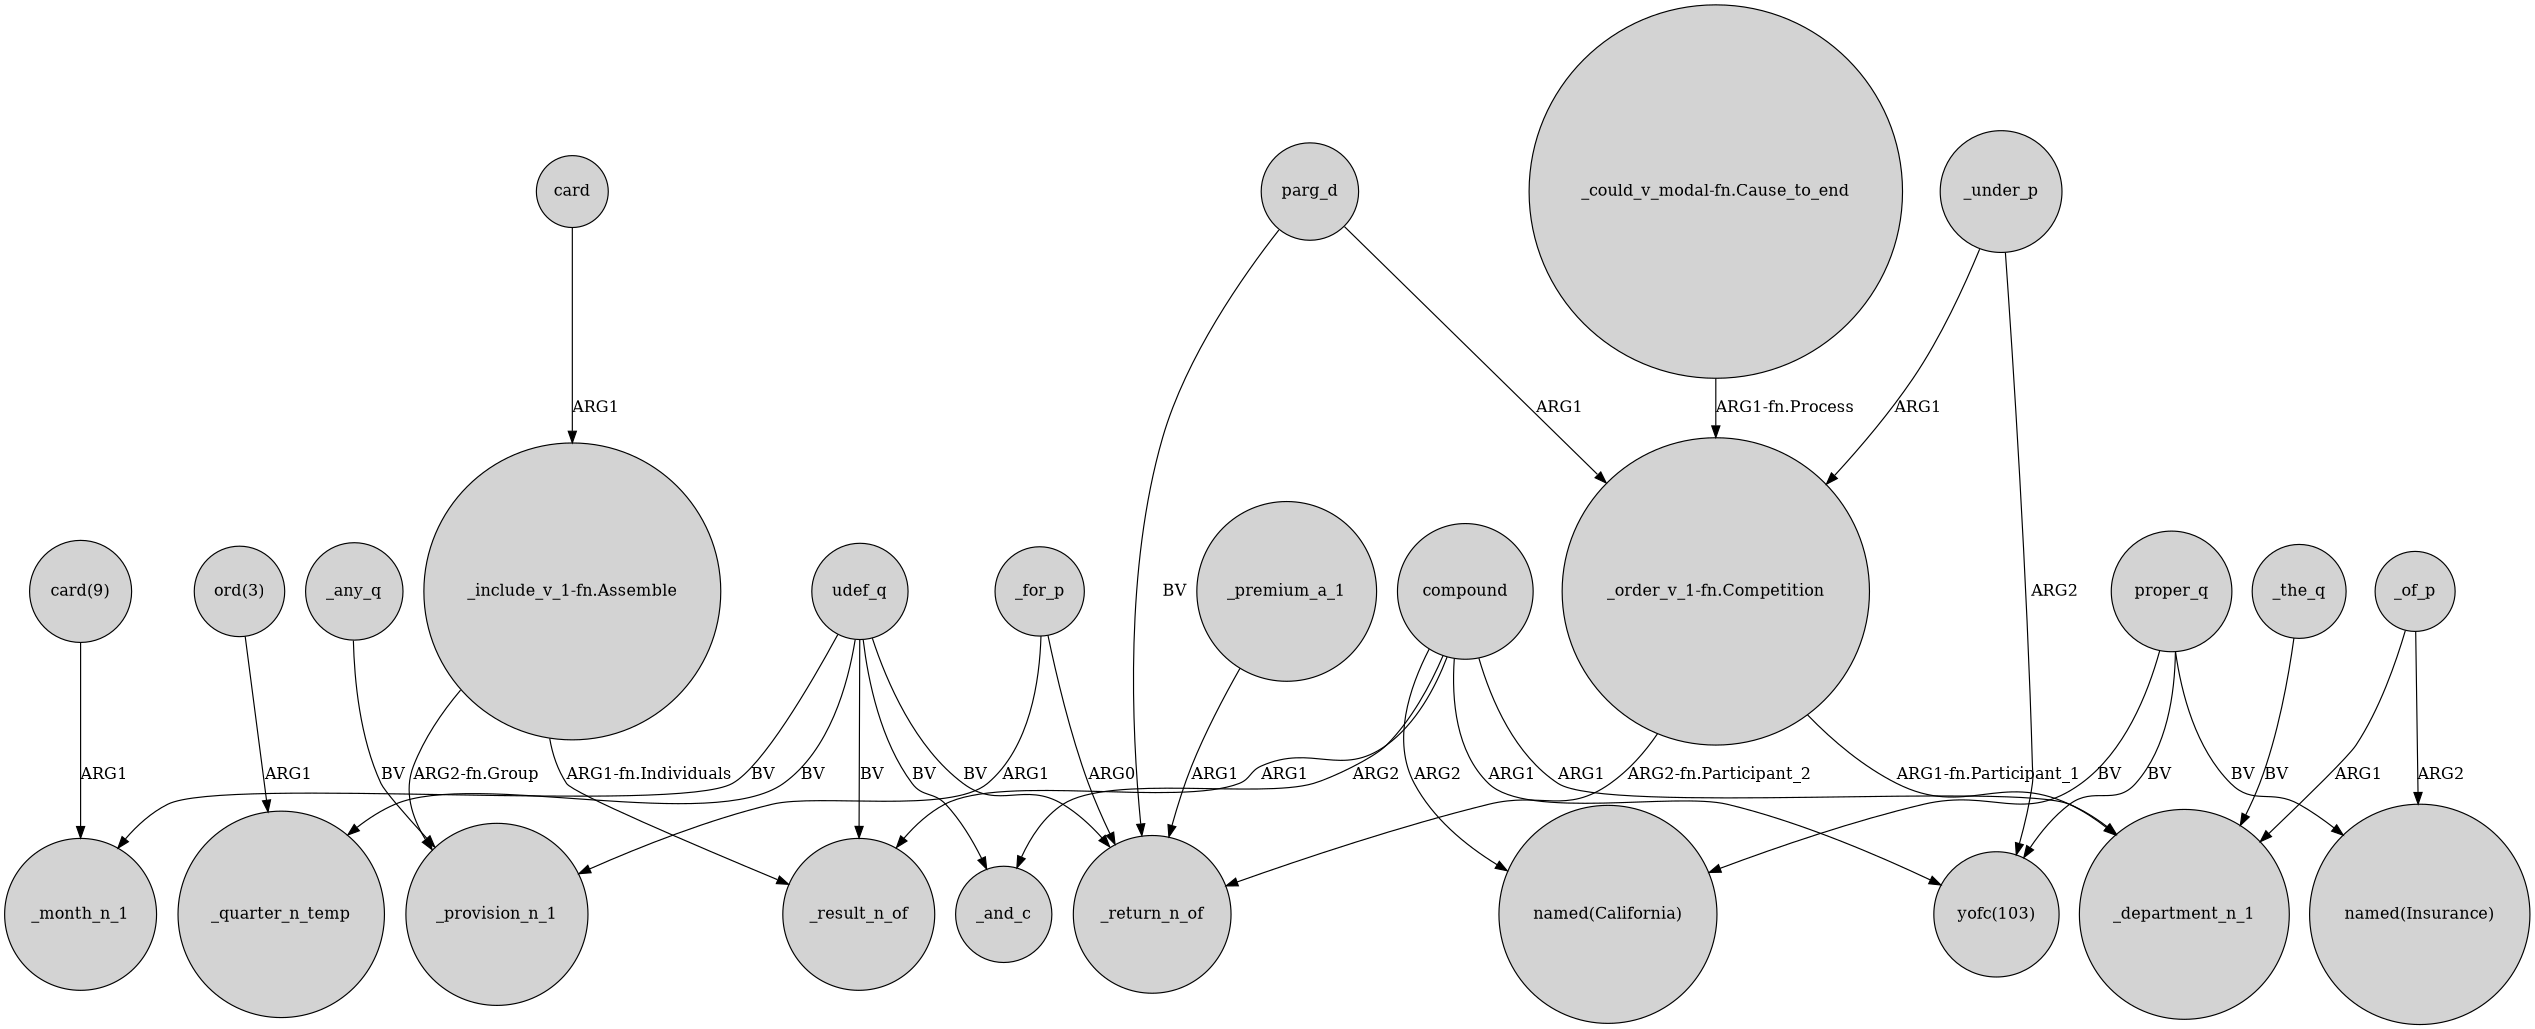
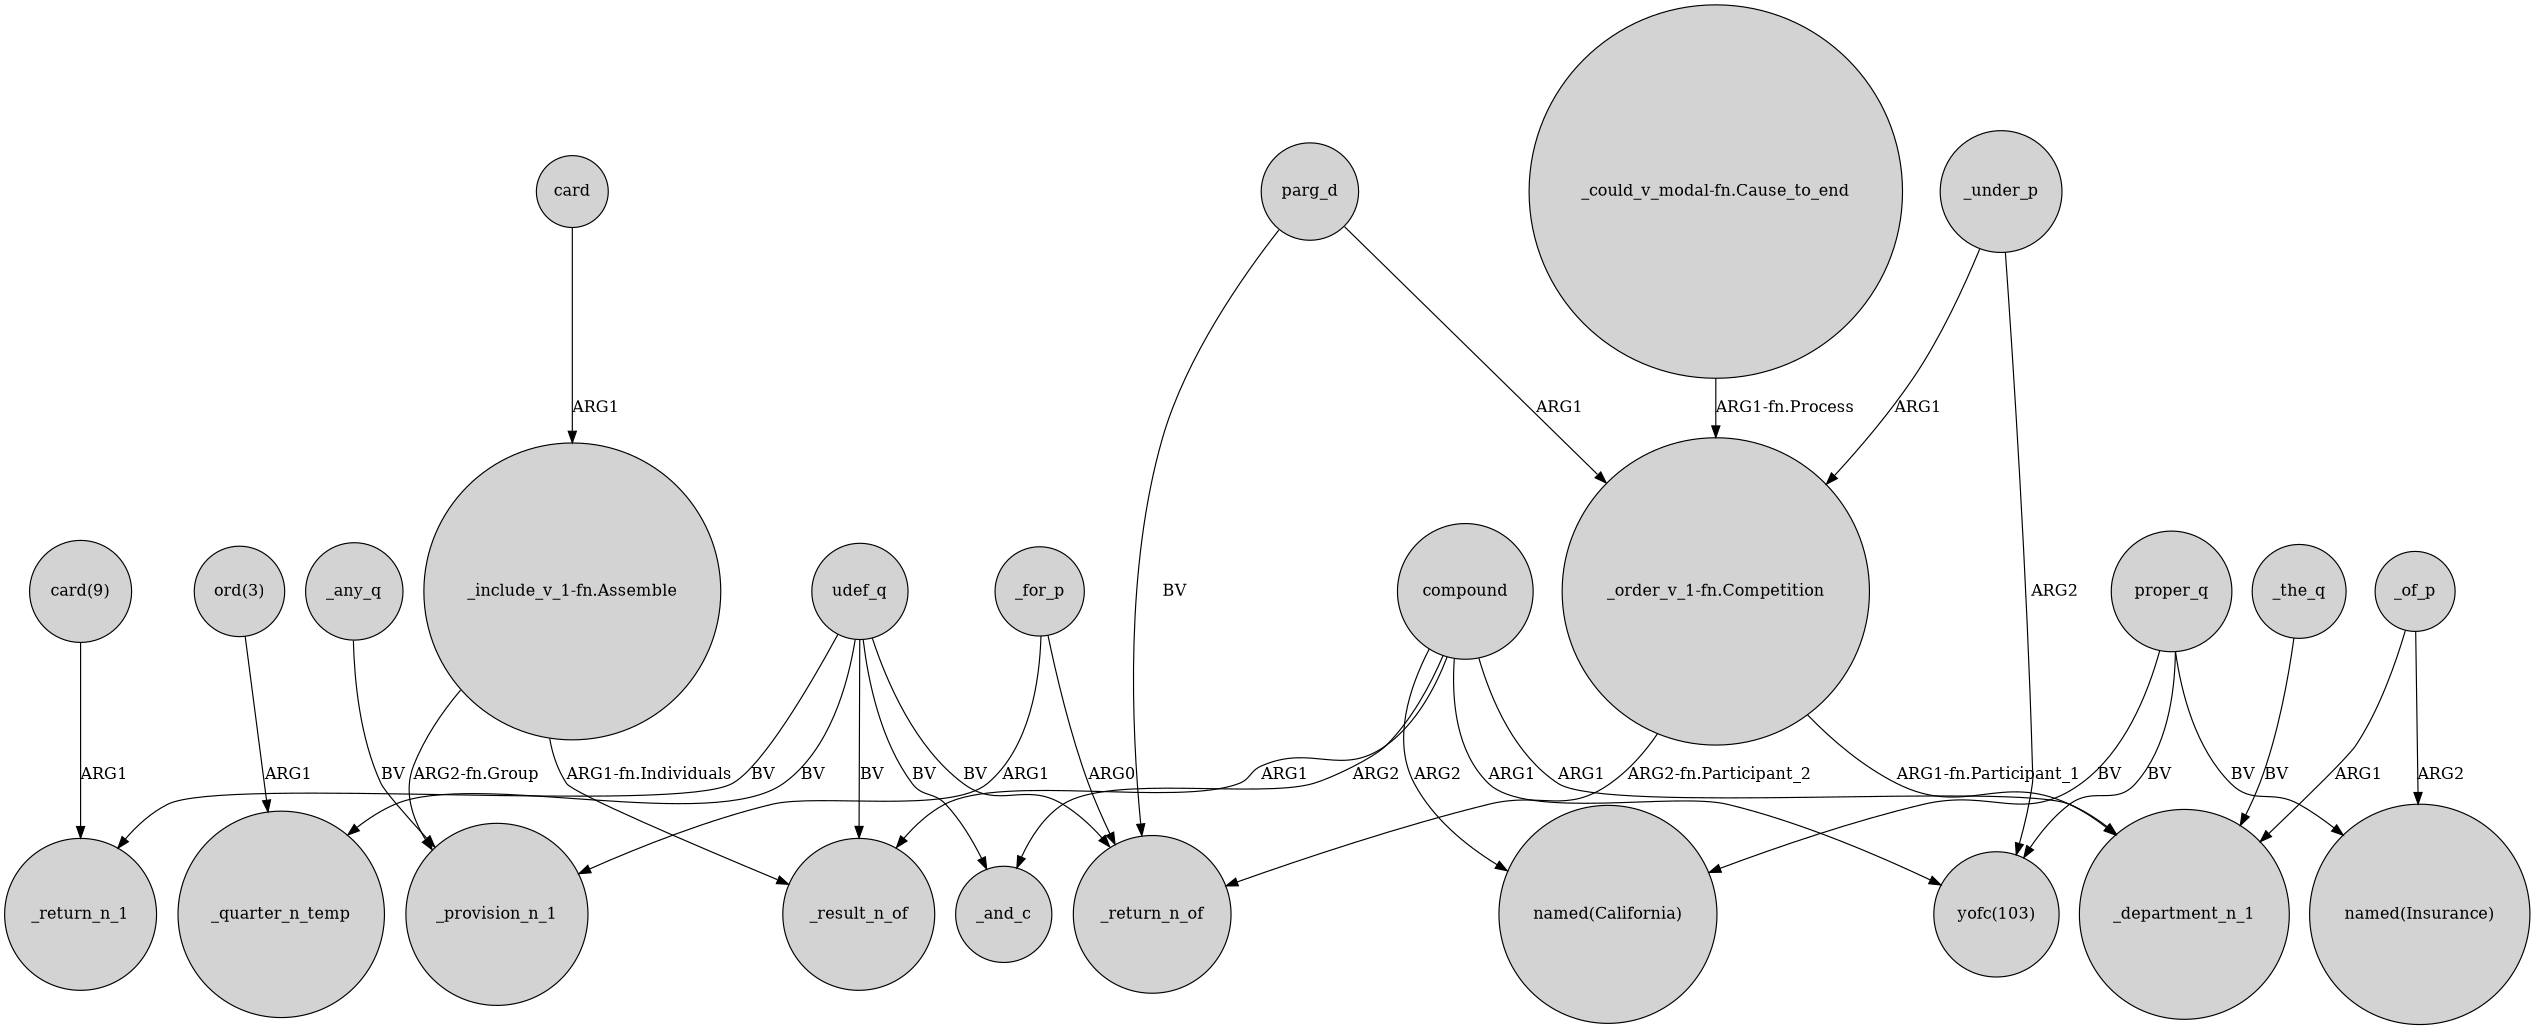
(1287, 591) -> none
(81, 914) -> (81, 914)
